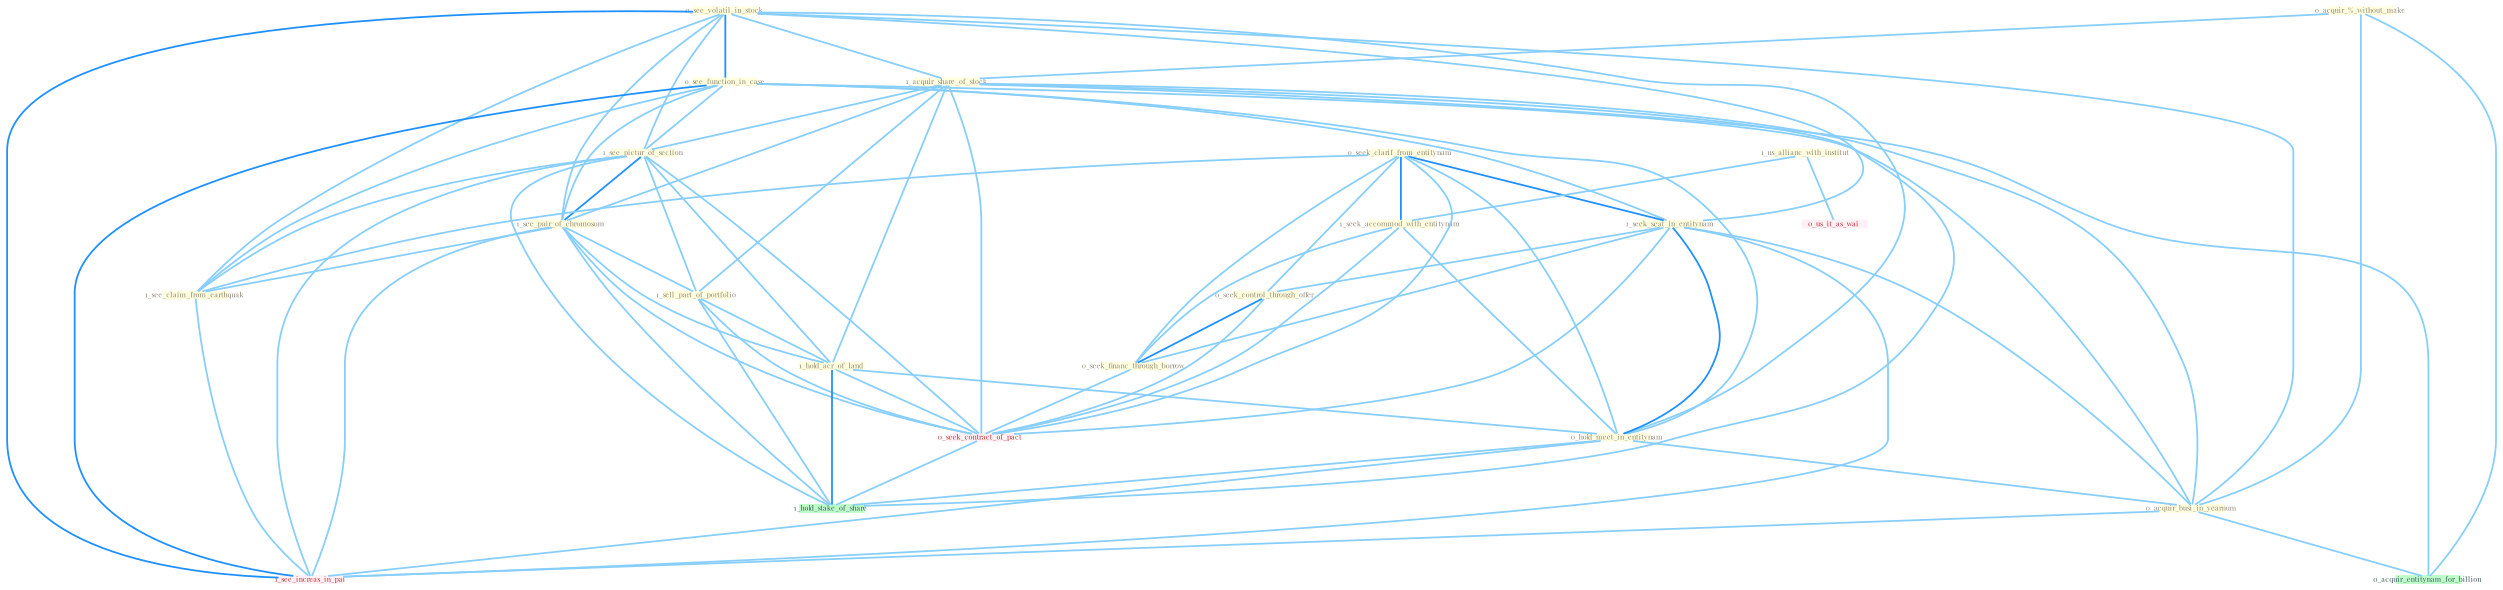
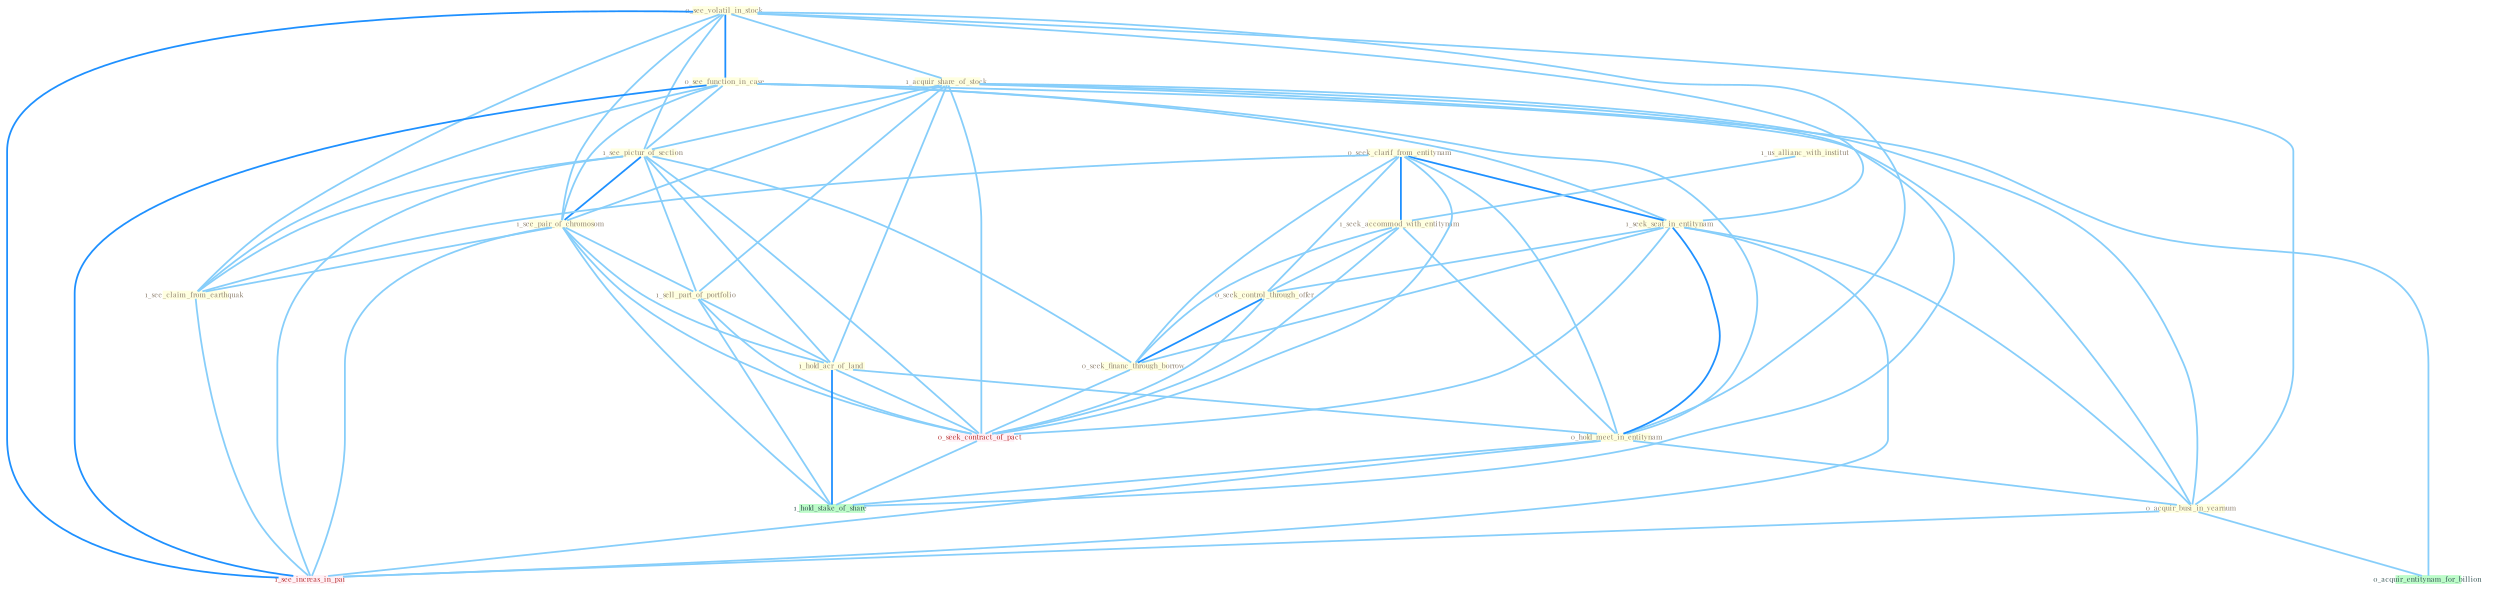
(2361, 11) -> none
(1835, 224) -> none
none -> (1333, 260)
(592, 340) -> (903, 234)
